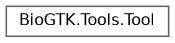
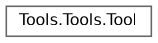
(87, 21) -> (79, 21)
